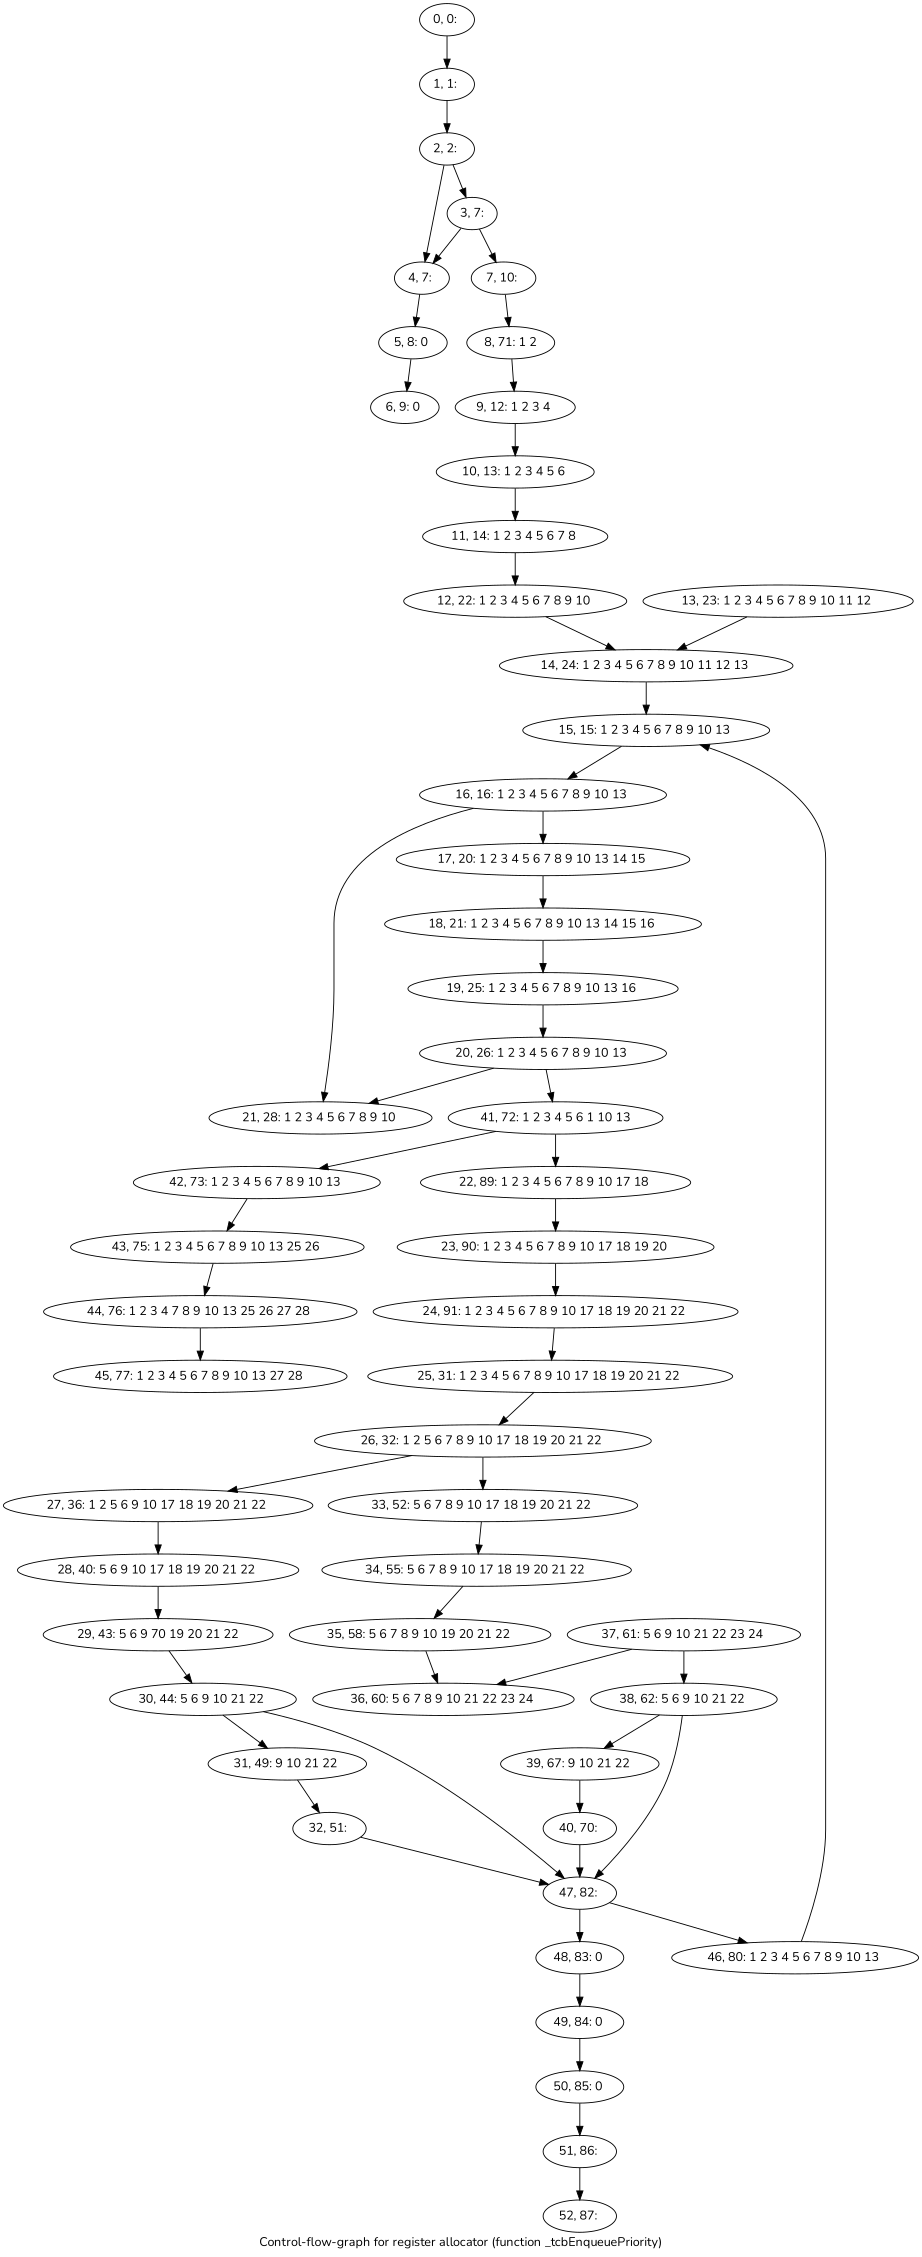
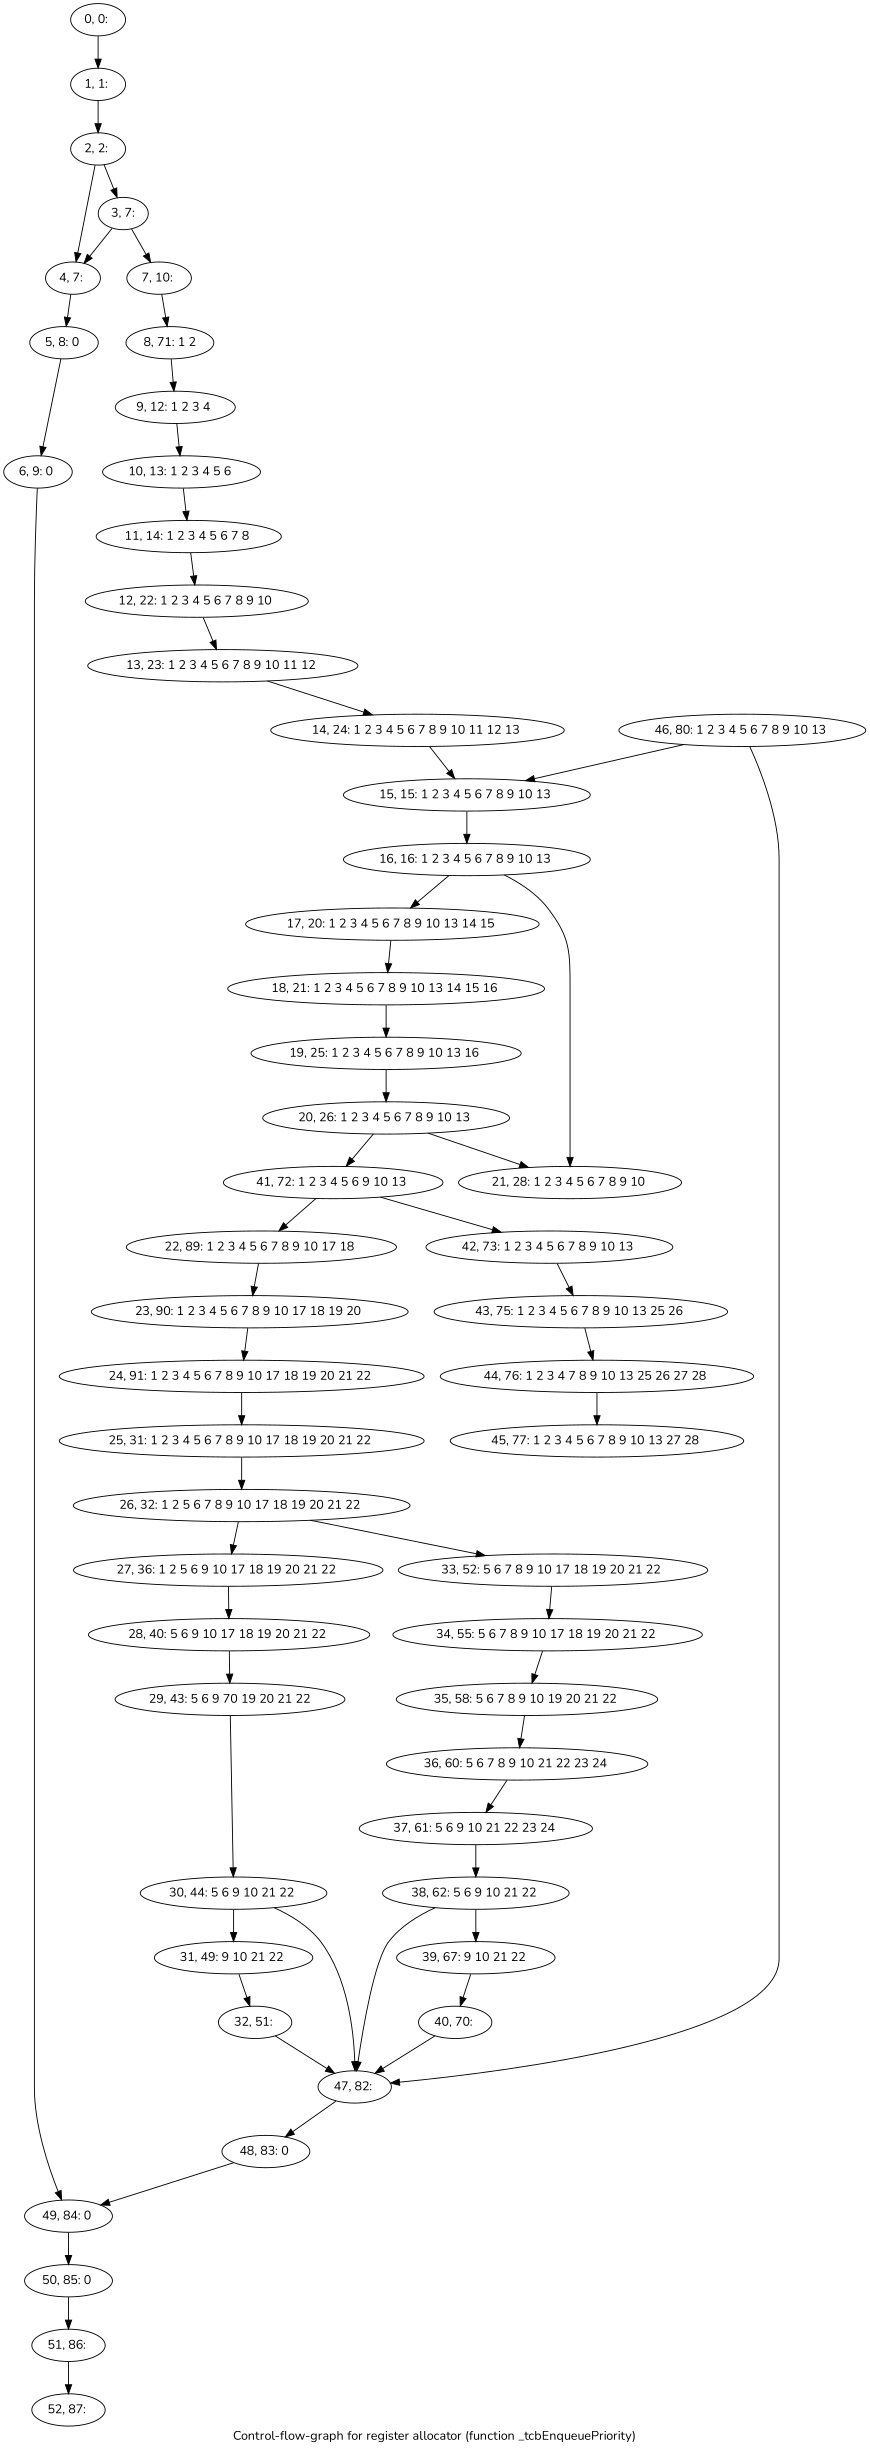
(576, 631) -> (208, 629)
(556, 1118) -> (333, 1183)
none -> (34, 1341)
(569, 1666) -> (499, 1792)
(674, 1922) -> (779, 1558)
